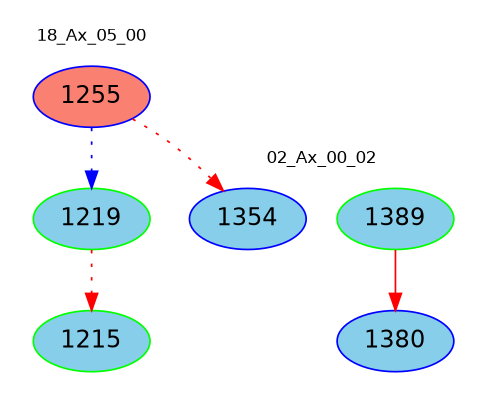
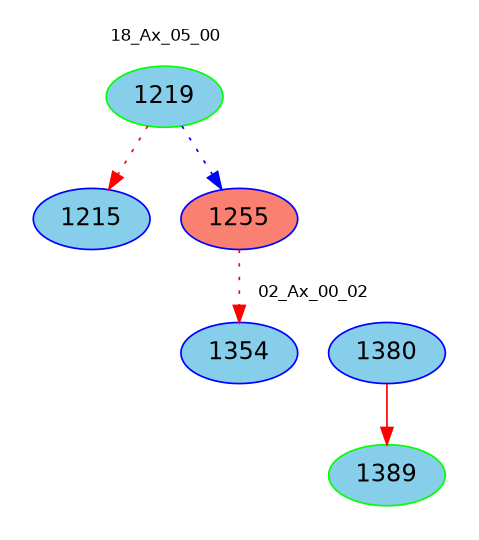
(92, 150) -> (197, 150)
(395, 272) -> (387, 406)
(92, 341) -> (92, 219)
